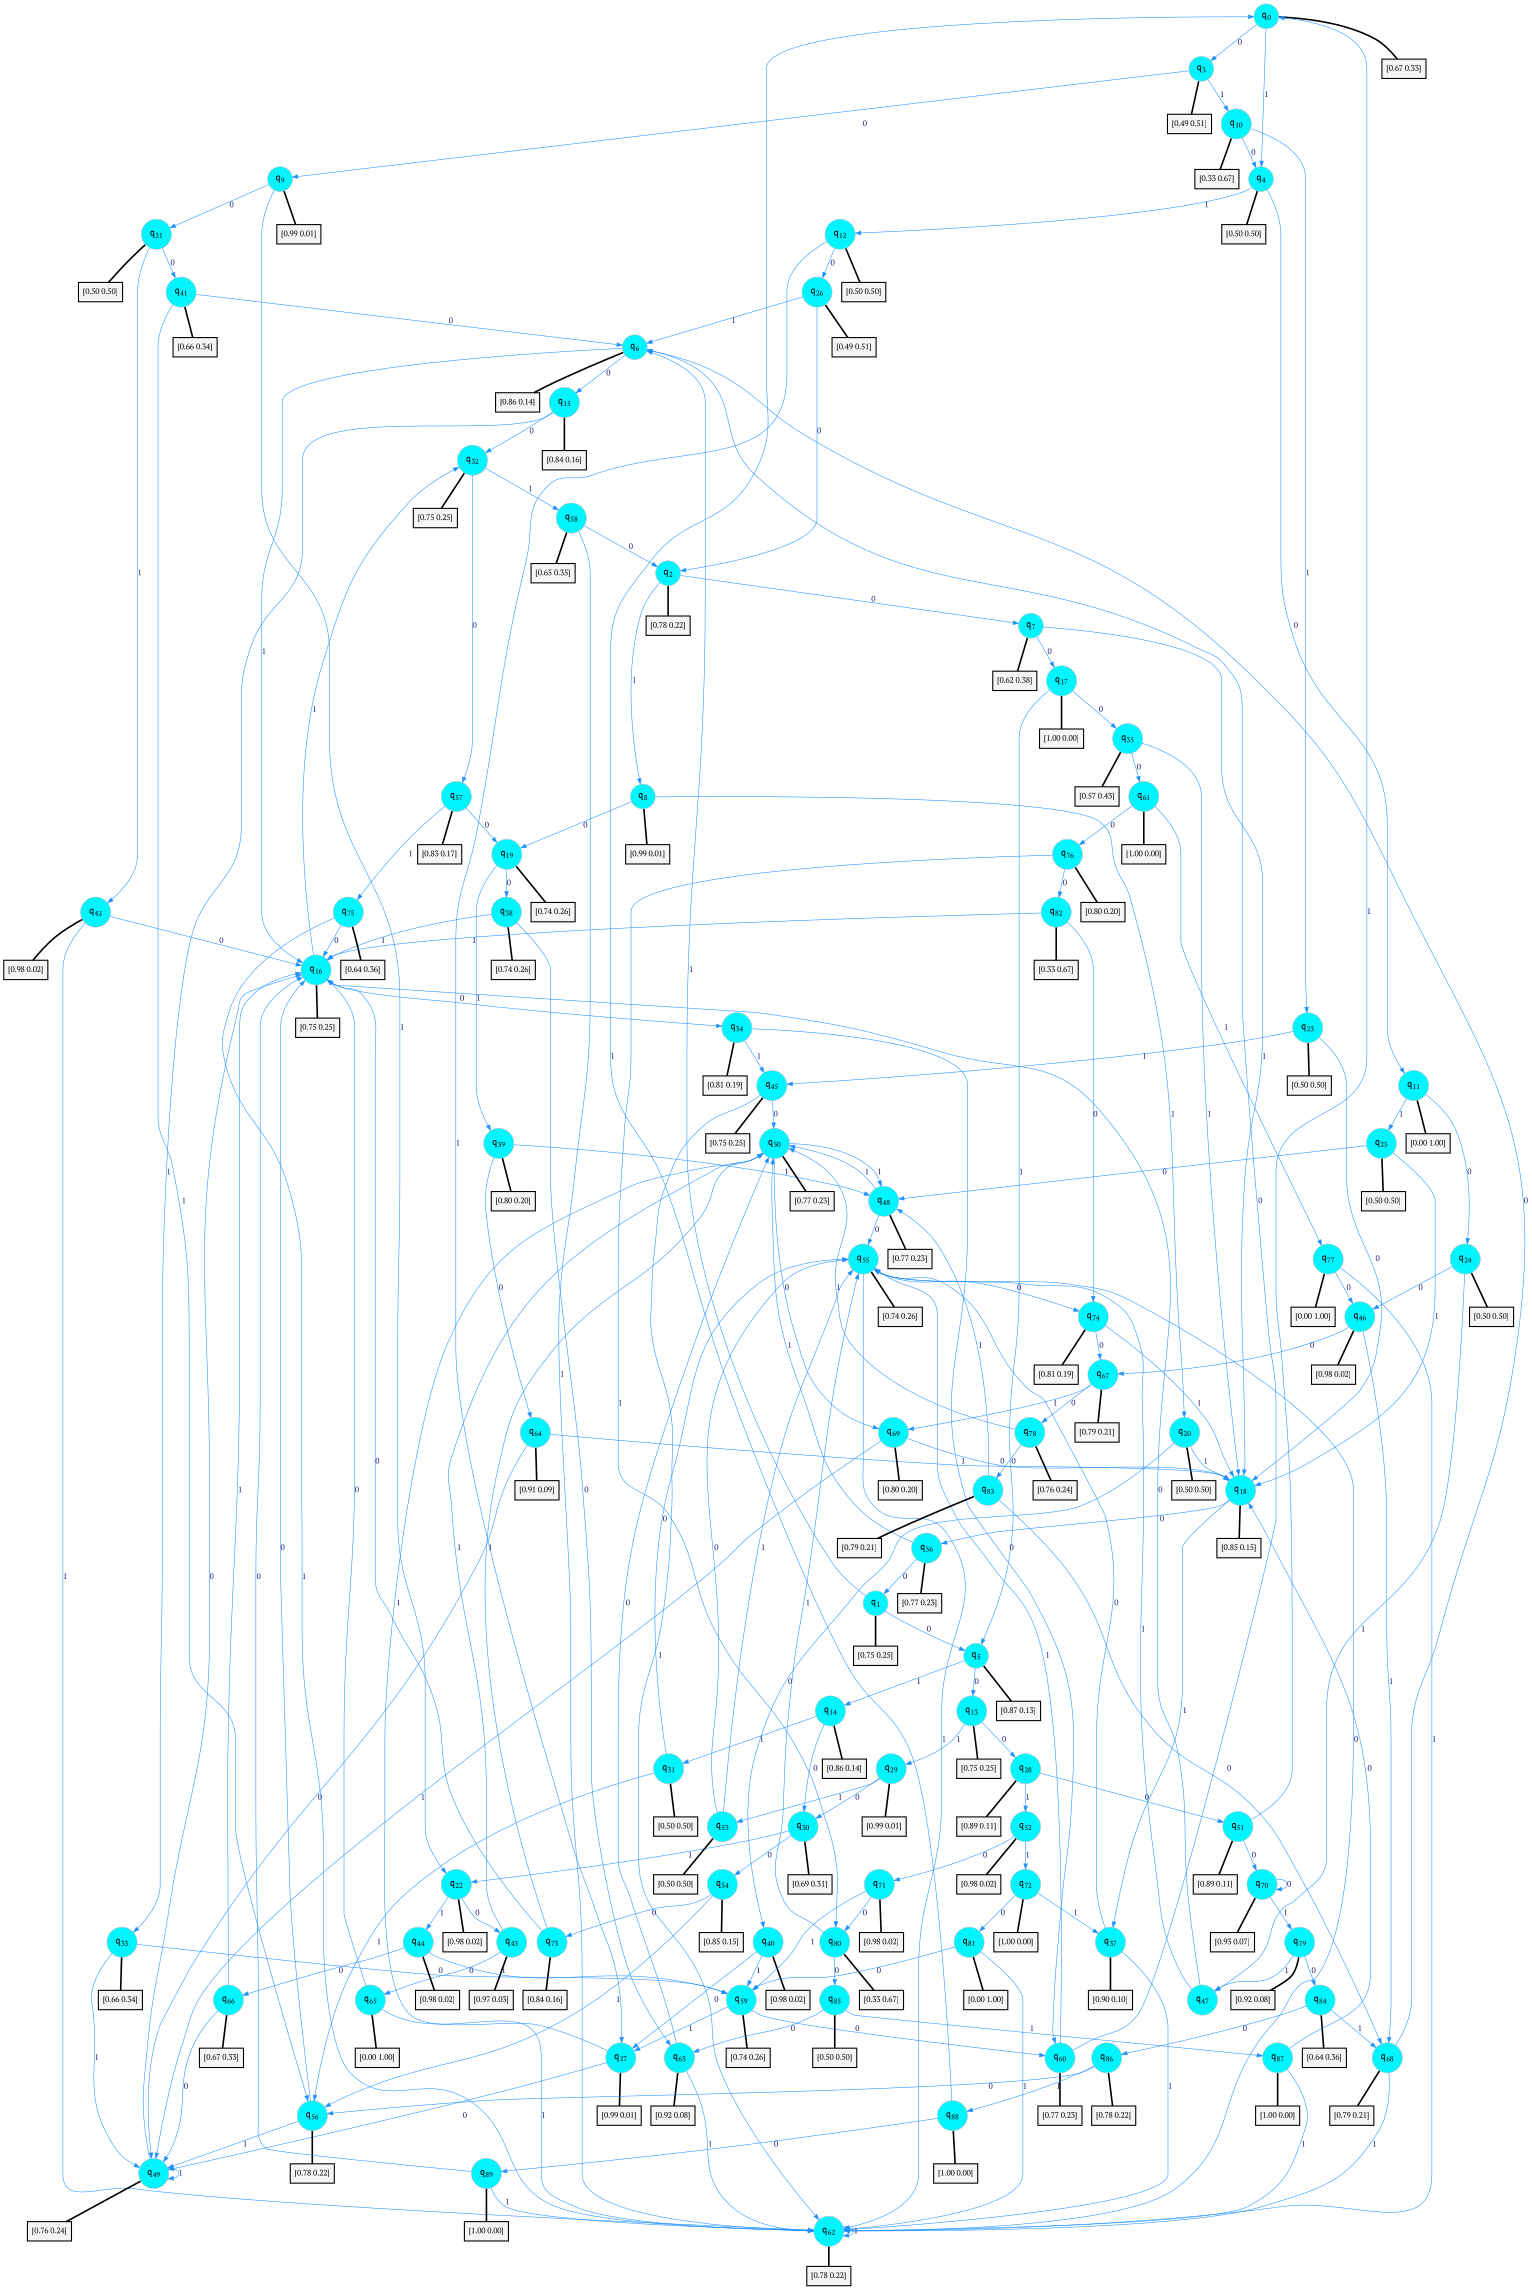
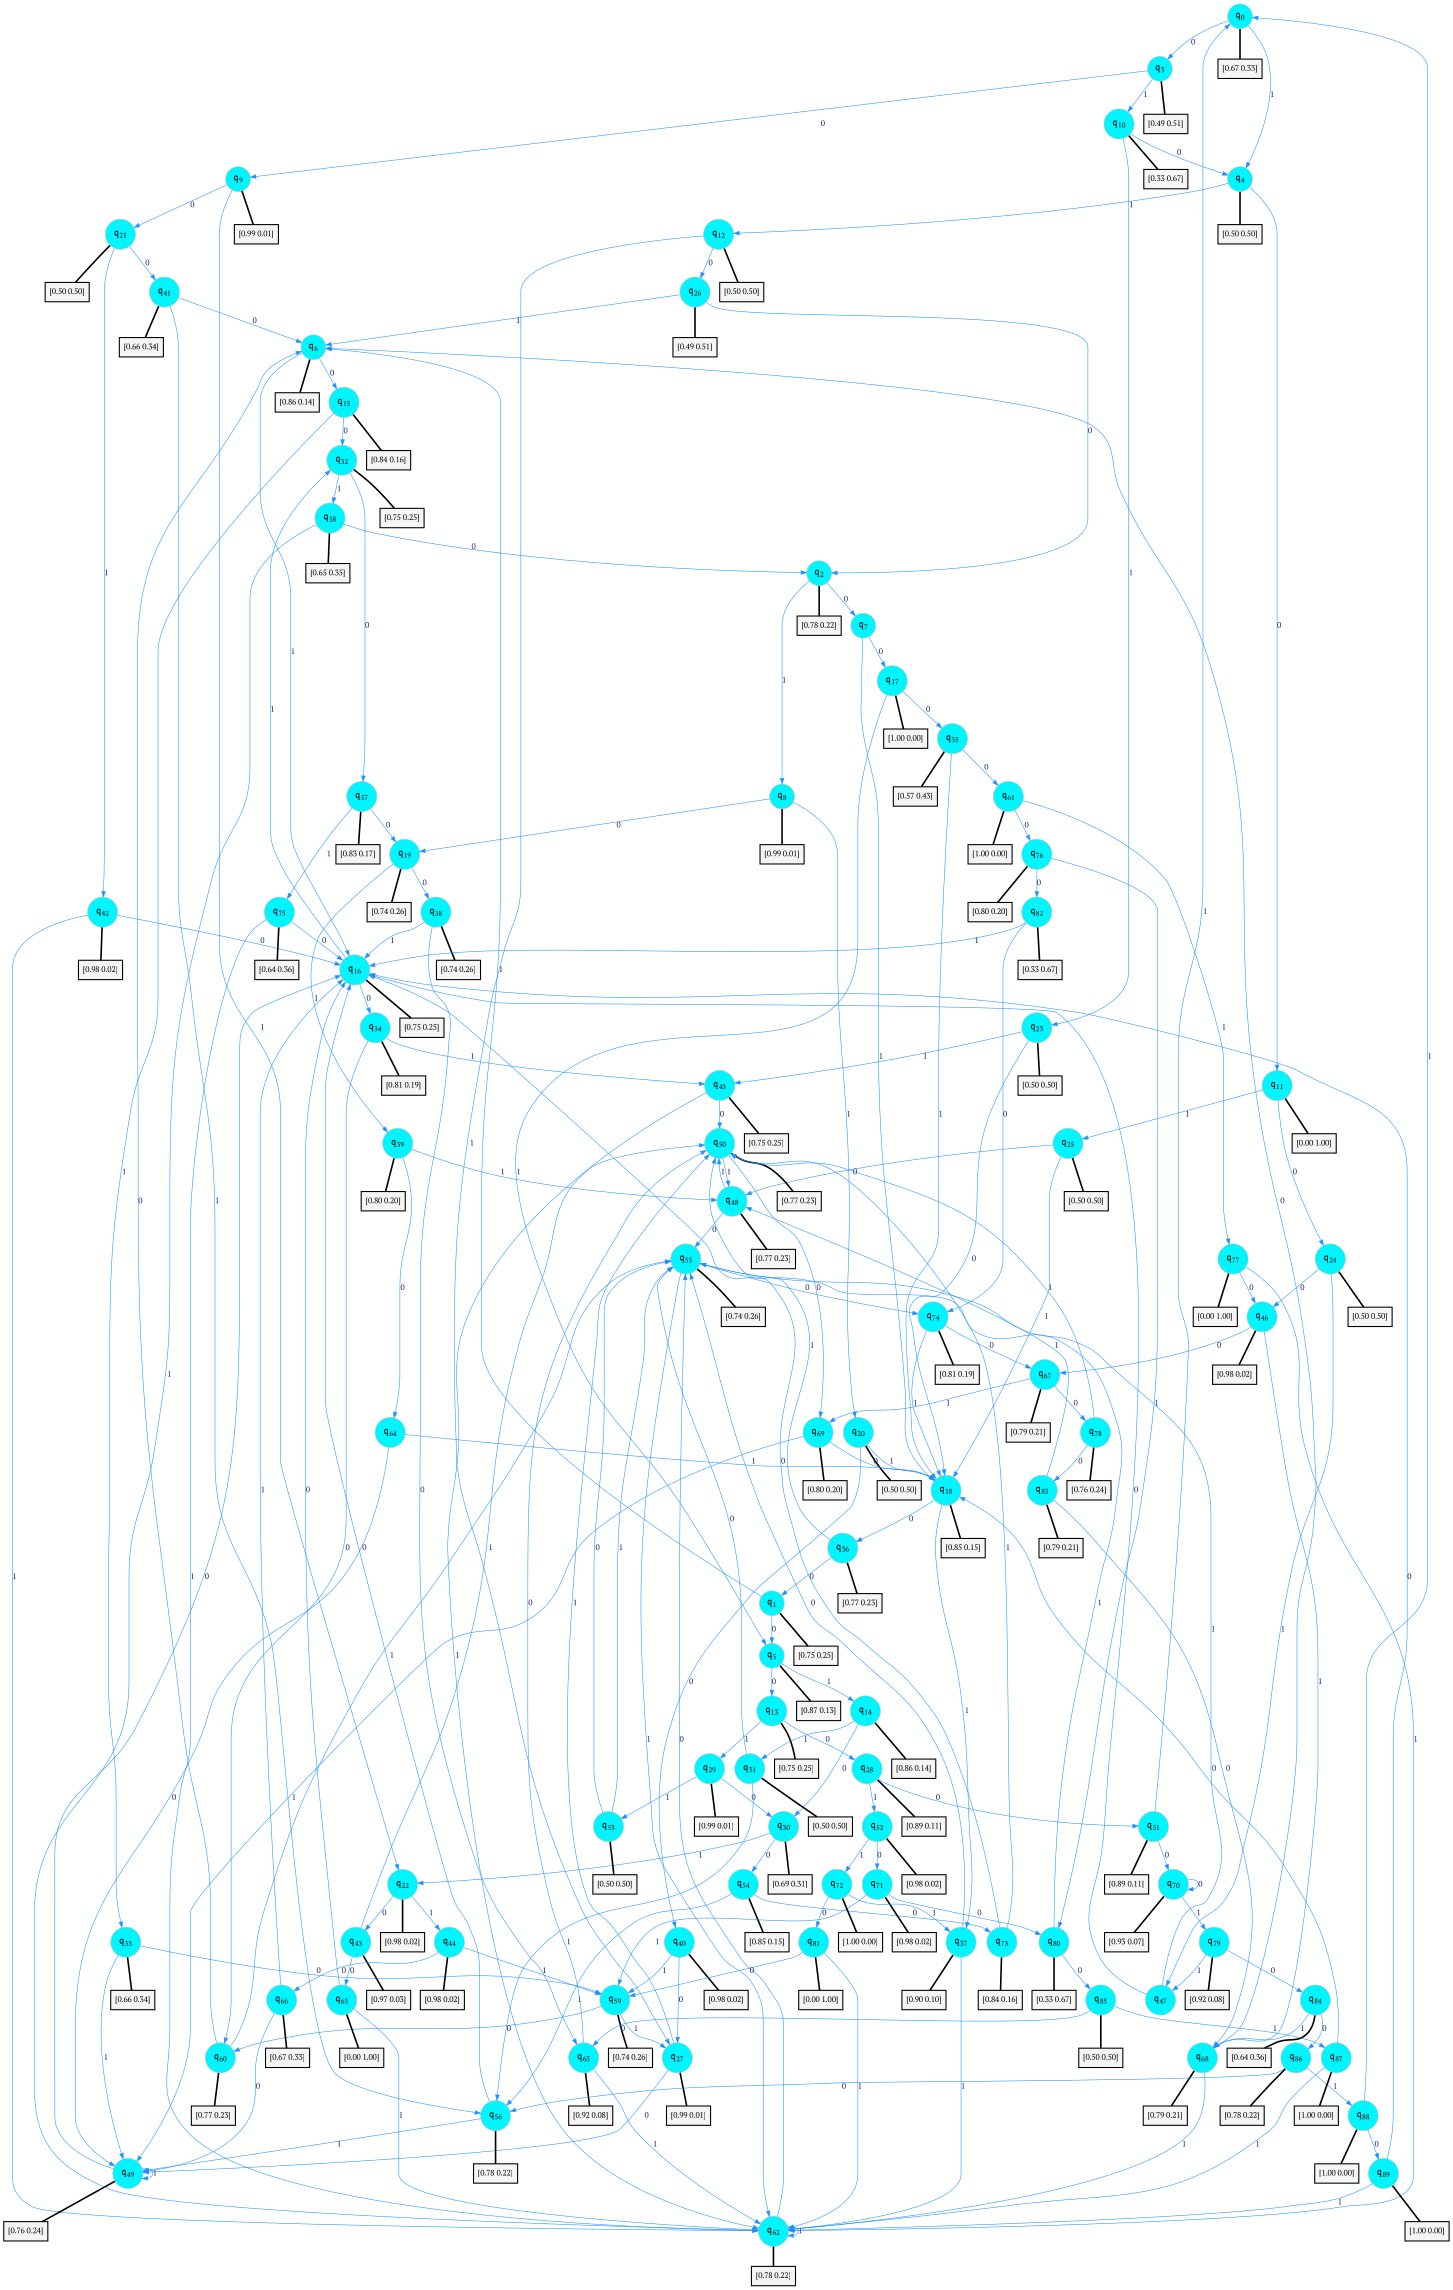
(1015, 681) -> none
(537, 1490) -> none
